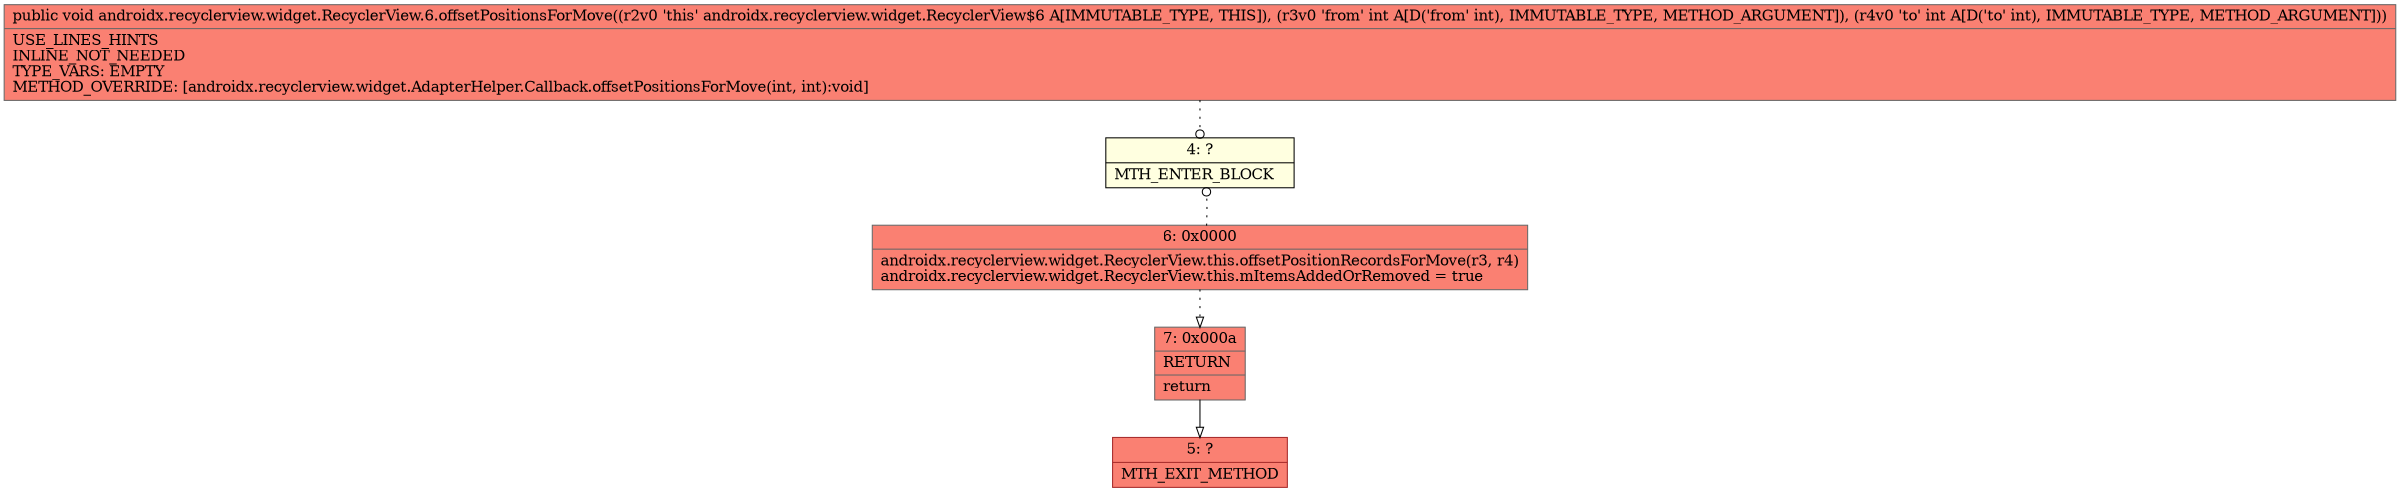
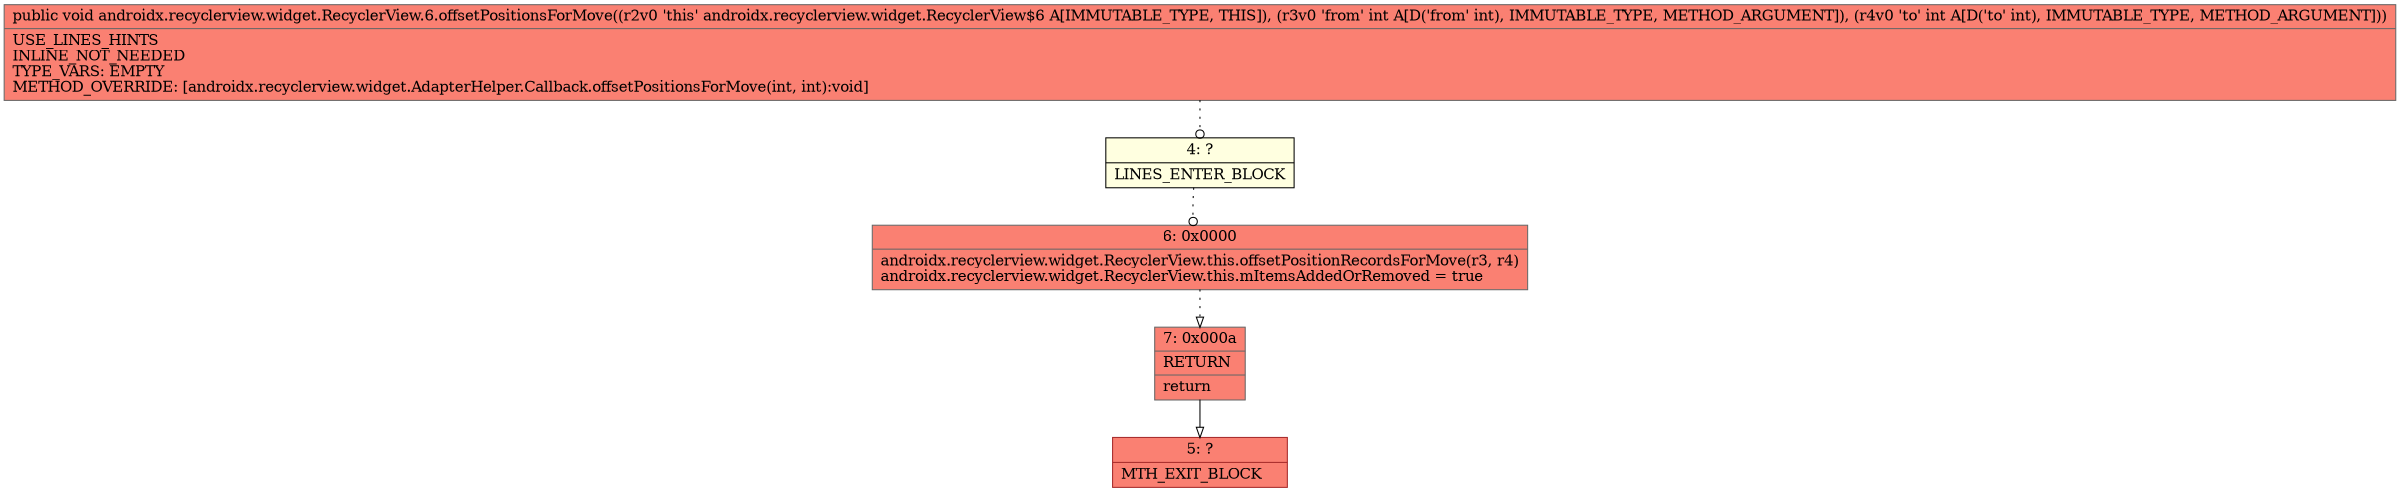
(1194, 175) -> (1200, 175)
(1207, 211) -> (1193, 202)
(1200, 474) -> (1192, 474)
